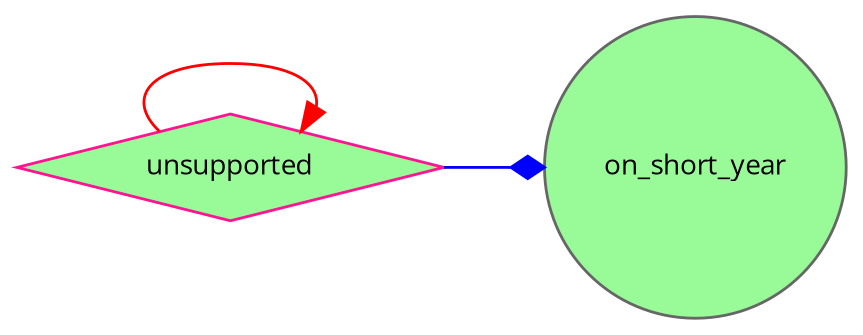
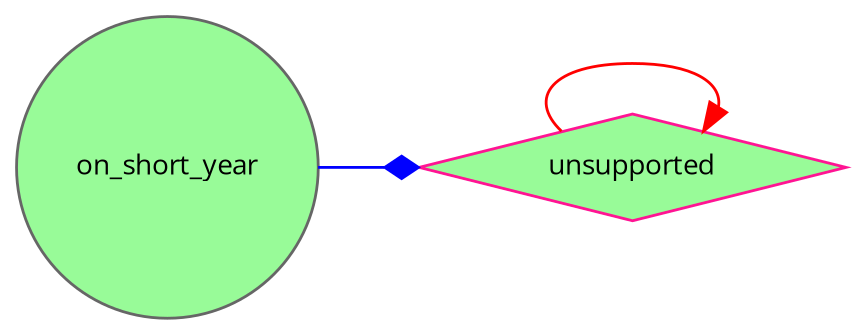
(477, 167) -> (351, 167)
